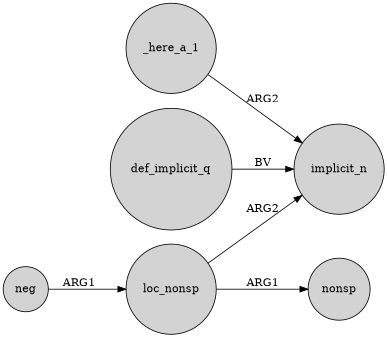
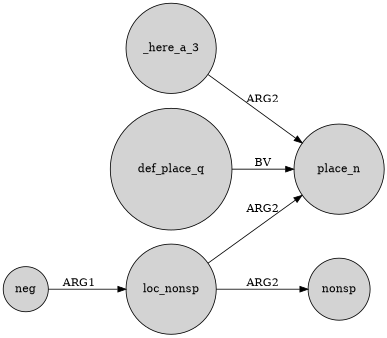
(171, 48) -> (171, 48)
(171, 169) -> (171, 169)
(339, 169) -> (339, 169)
(263, 283) -> (263, 283)
